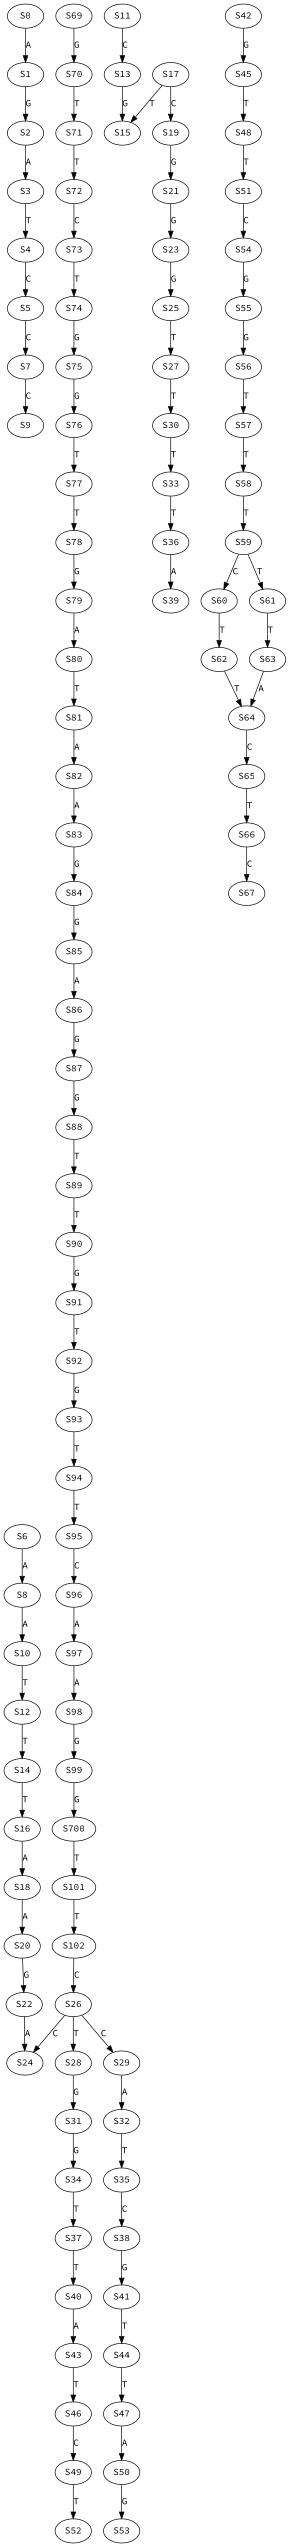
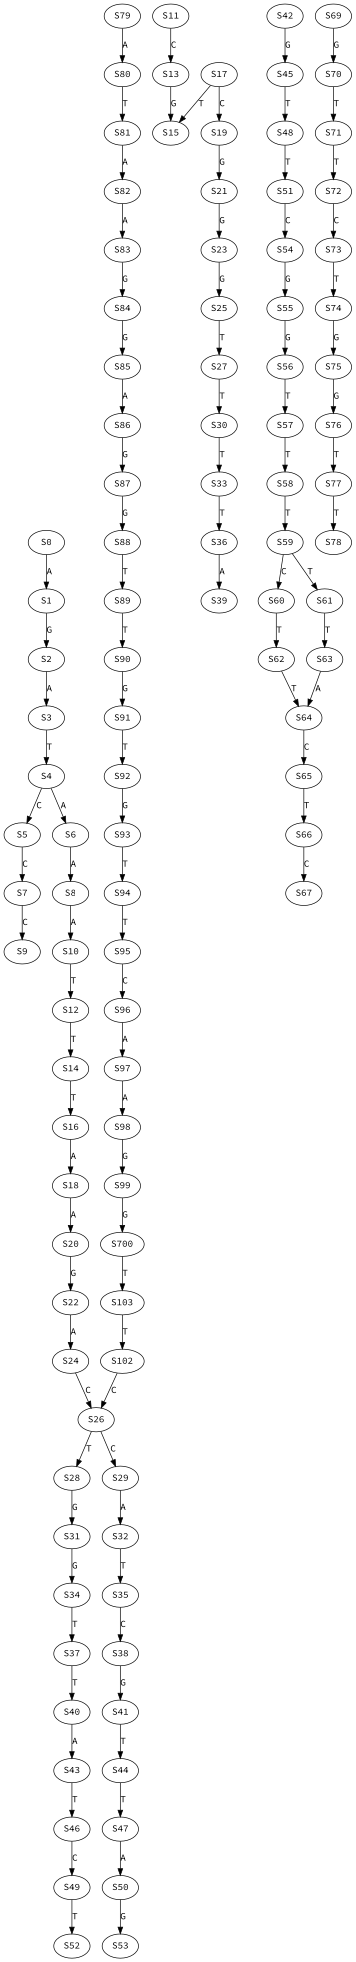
(74, 568) -> none
none -> (57, 803)
(74, 1888) -> (122, 1303)
(51, 2031) -> (82, 1387)
